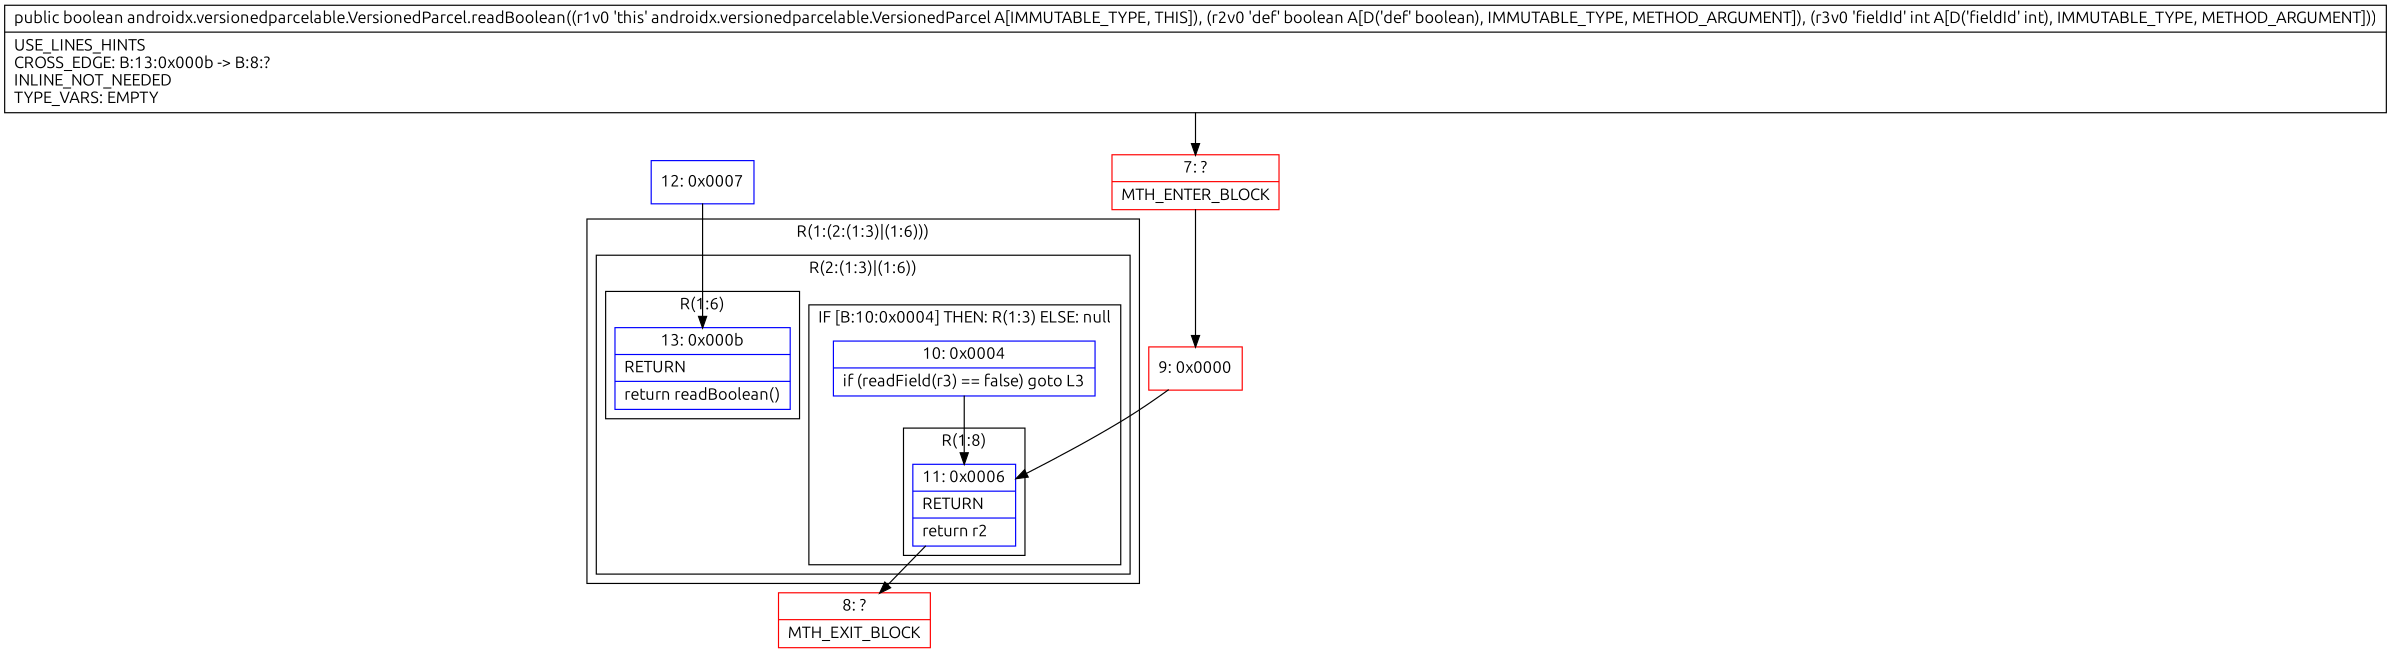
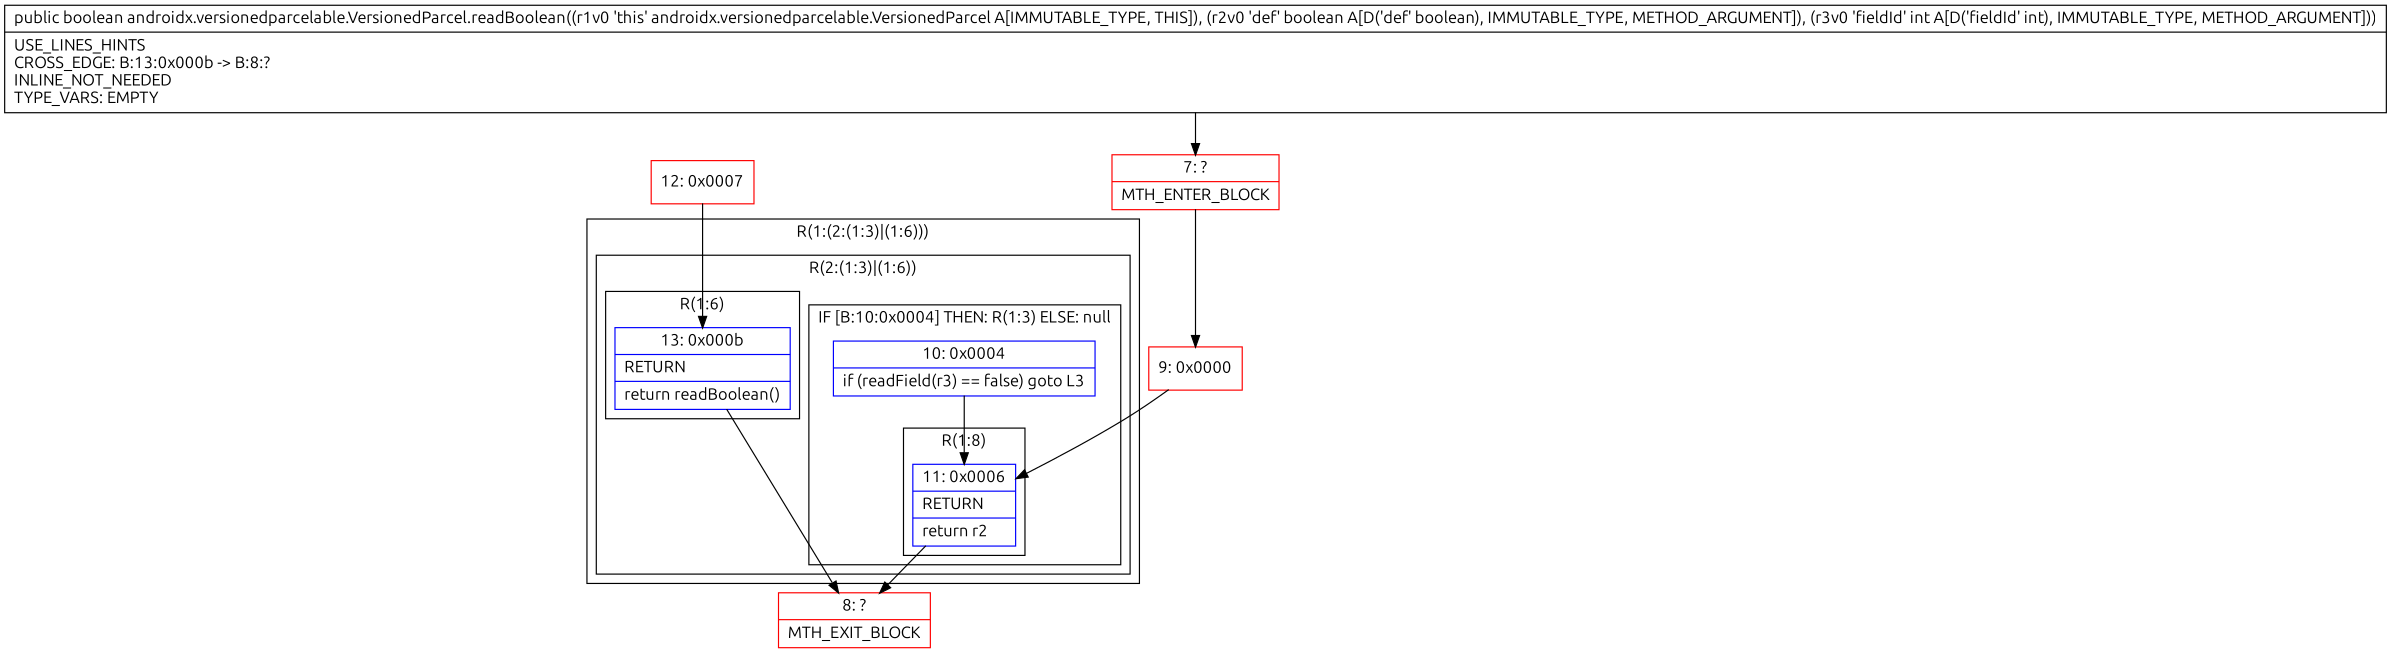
(703, 182) -> (703, 182)
none -> (779, 496)
